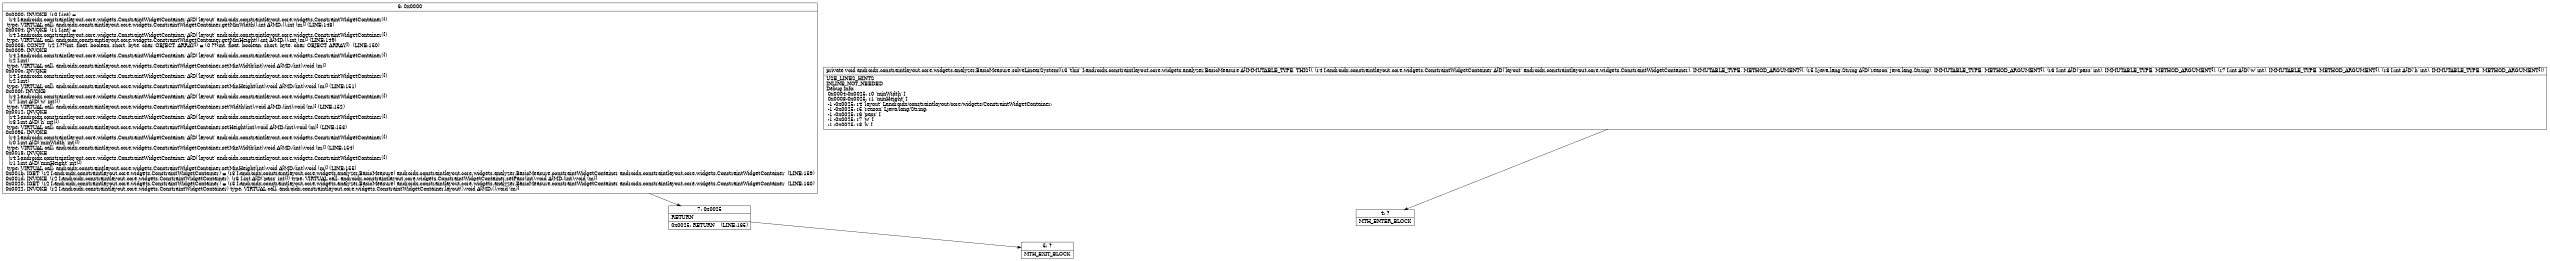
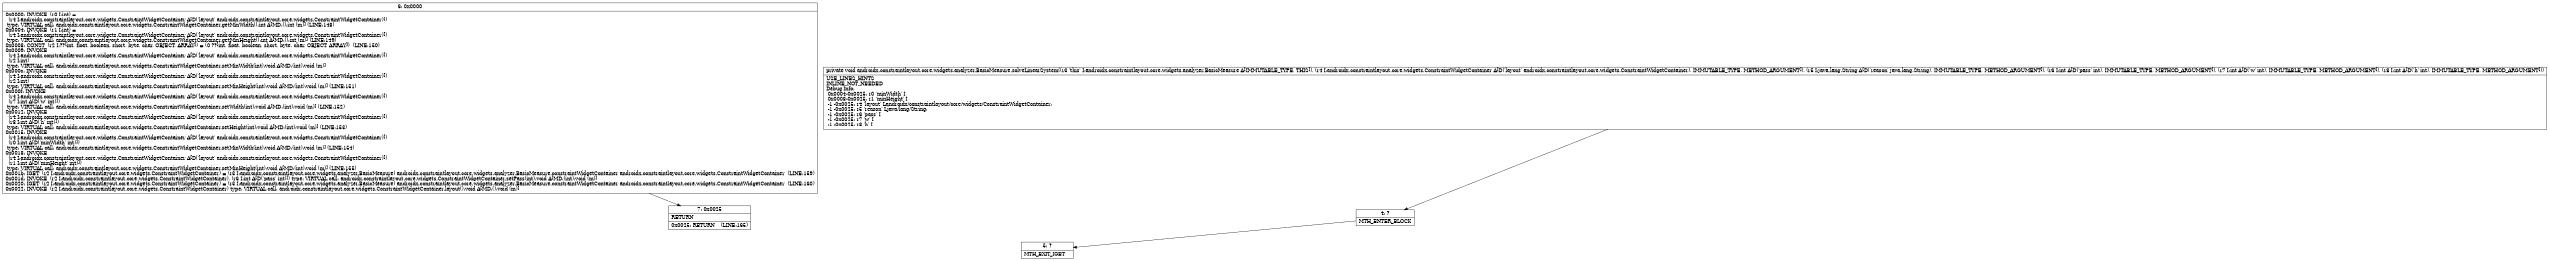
(28, 133) -> (28, 133)
(884, 235) -> (1216, 234)
(1047, 254) -> (1044, 254)
